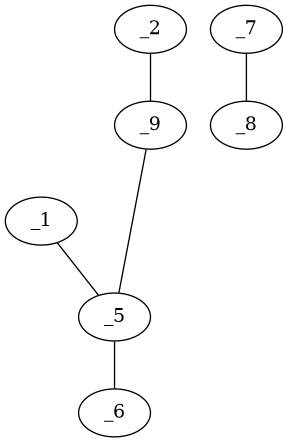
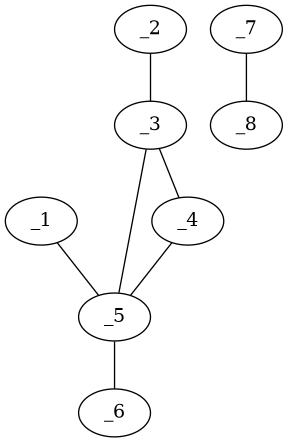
(151, 125) -> (151, 125)
none -> (188, 221)
